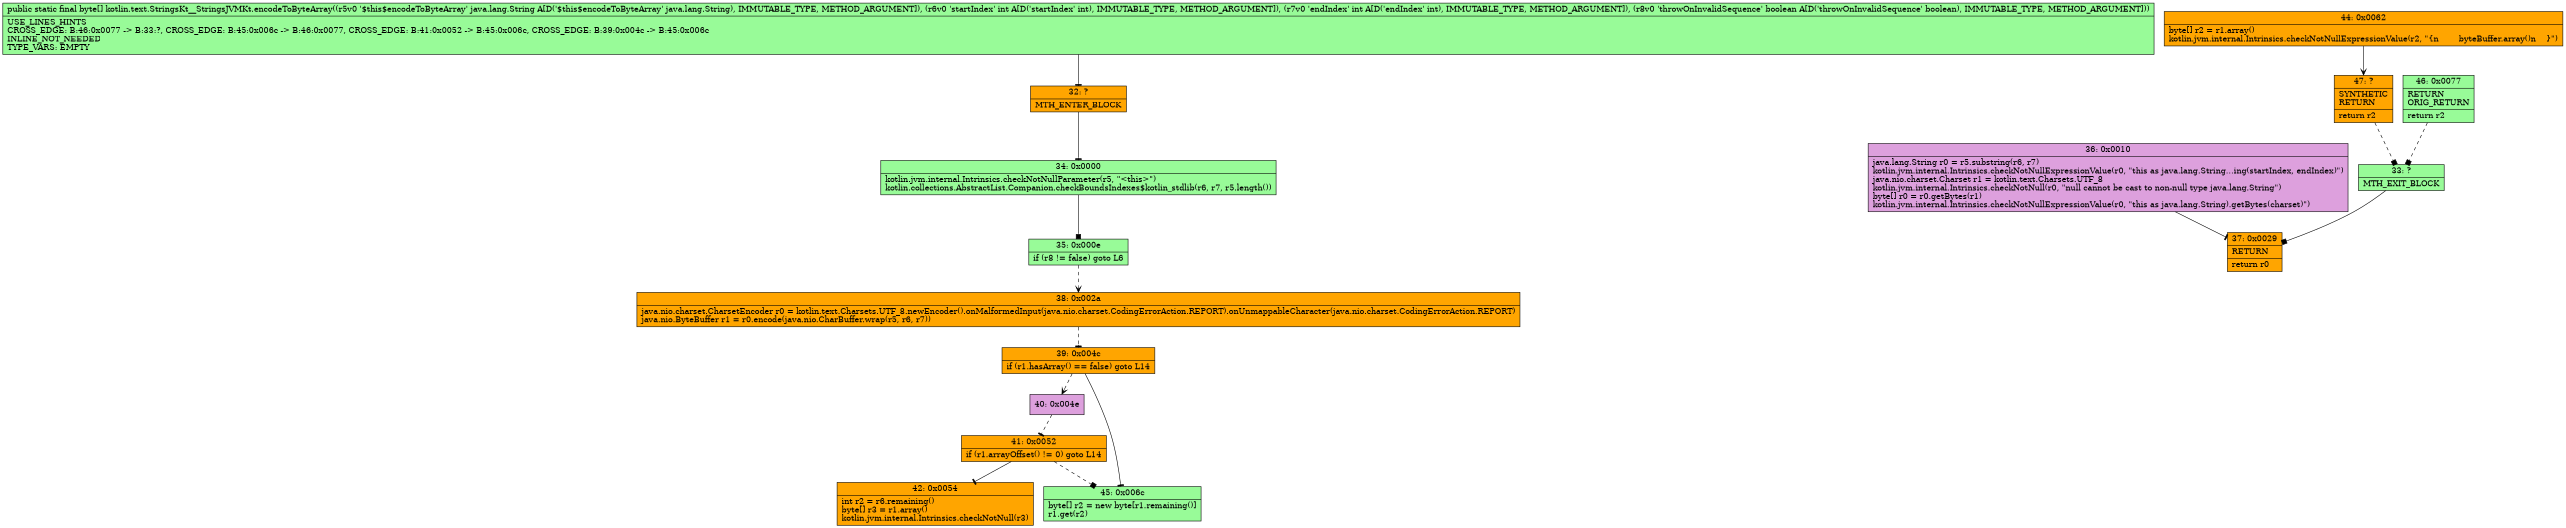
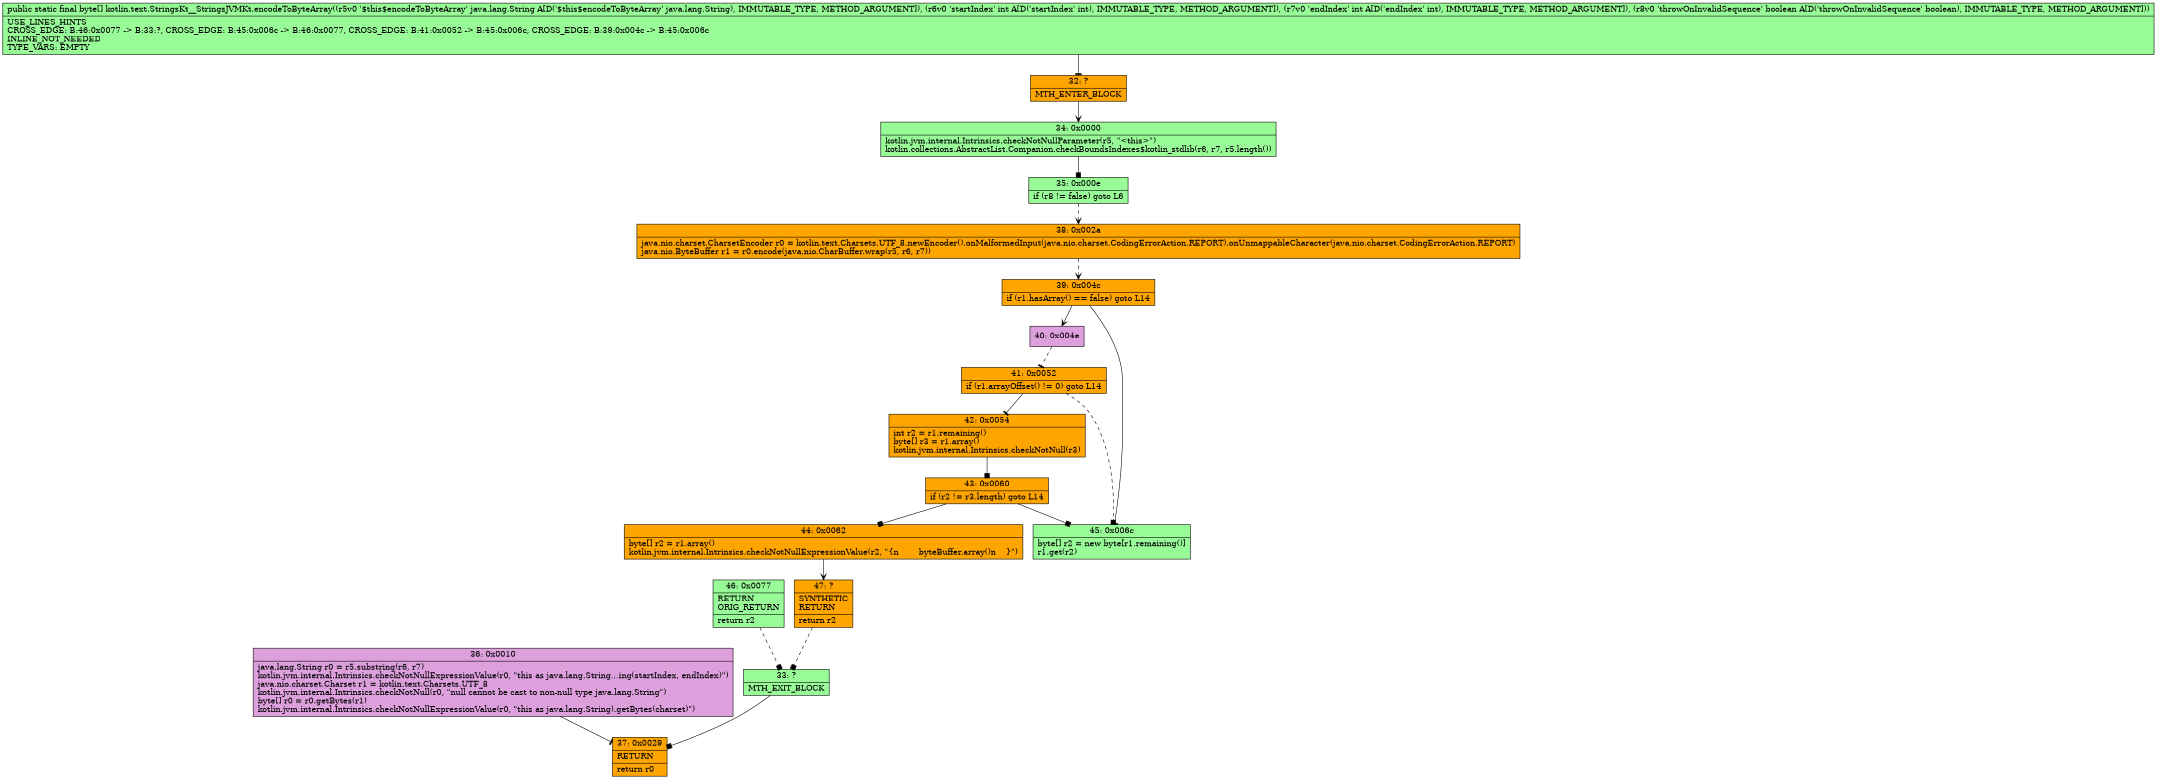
(1078, 135) -> (1078, 109)
(1078, 336) -> (1078, 266)
(1068, 381) -> (1068, 313)
none -> (987, 491)
(888, 502) -> (940, 433)
